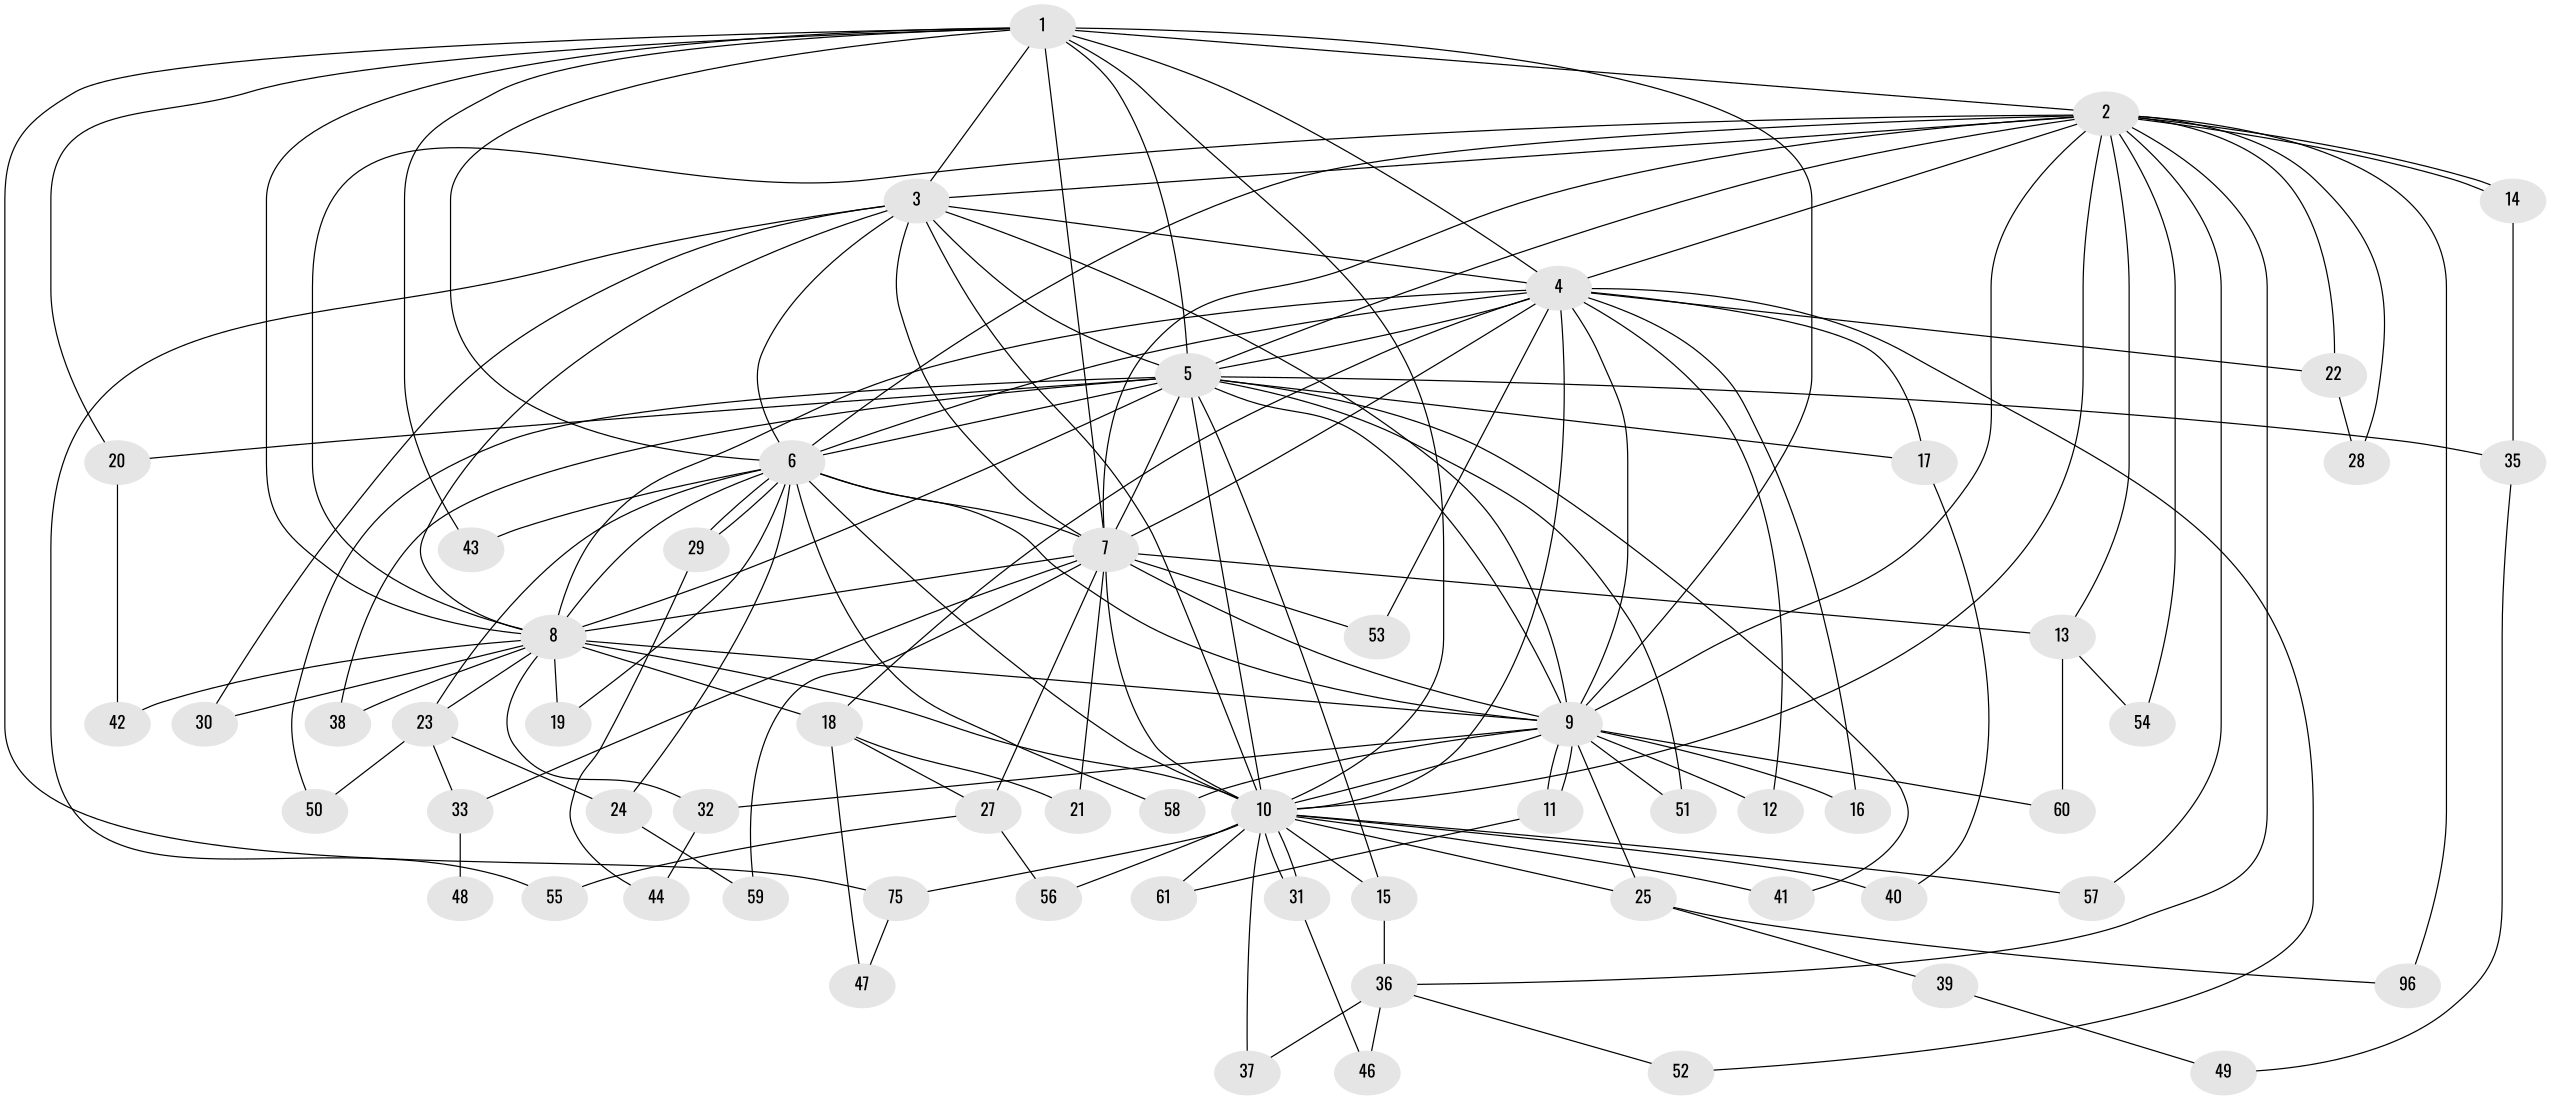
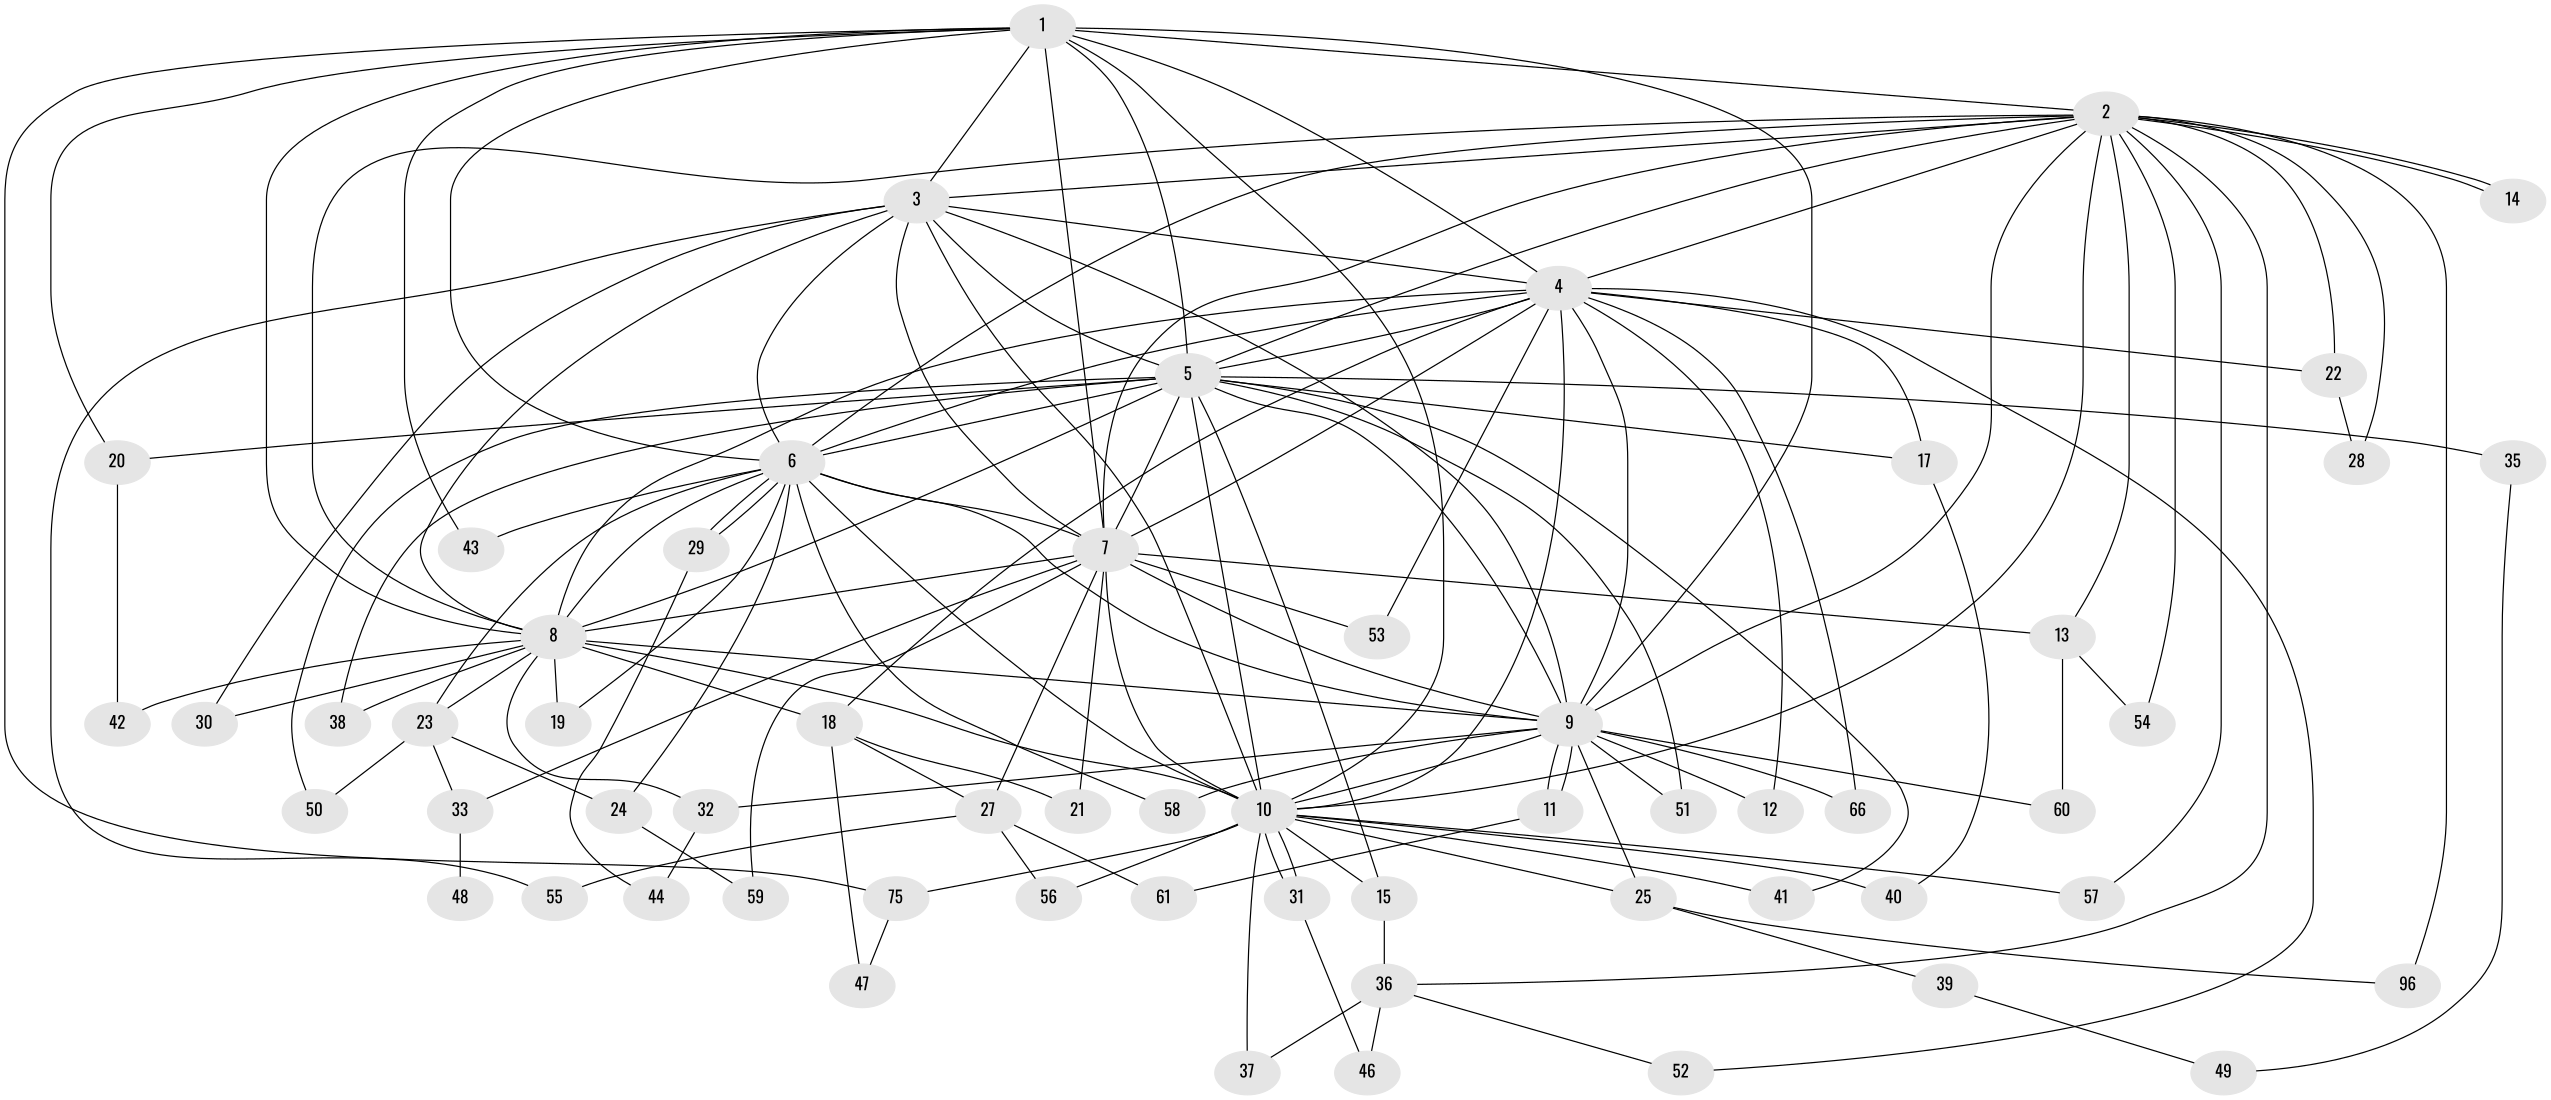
(2513, 332) -> none
(1858, 811) -> (1858, 811)
(1214, 855) -> (1076, 855)
